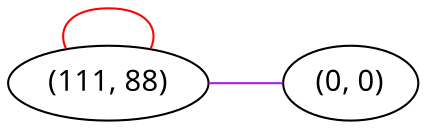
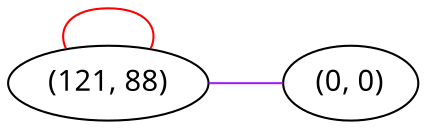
(108, 83) -> (108, 83)
